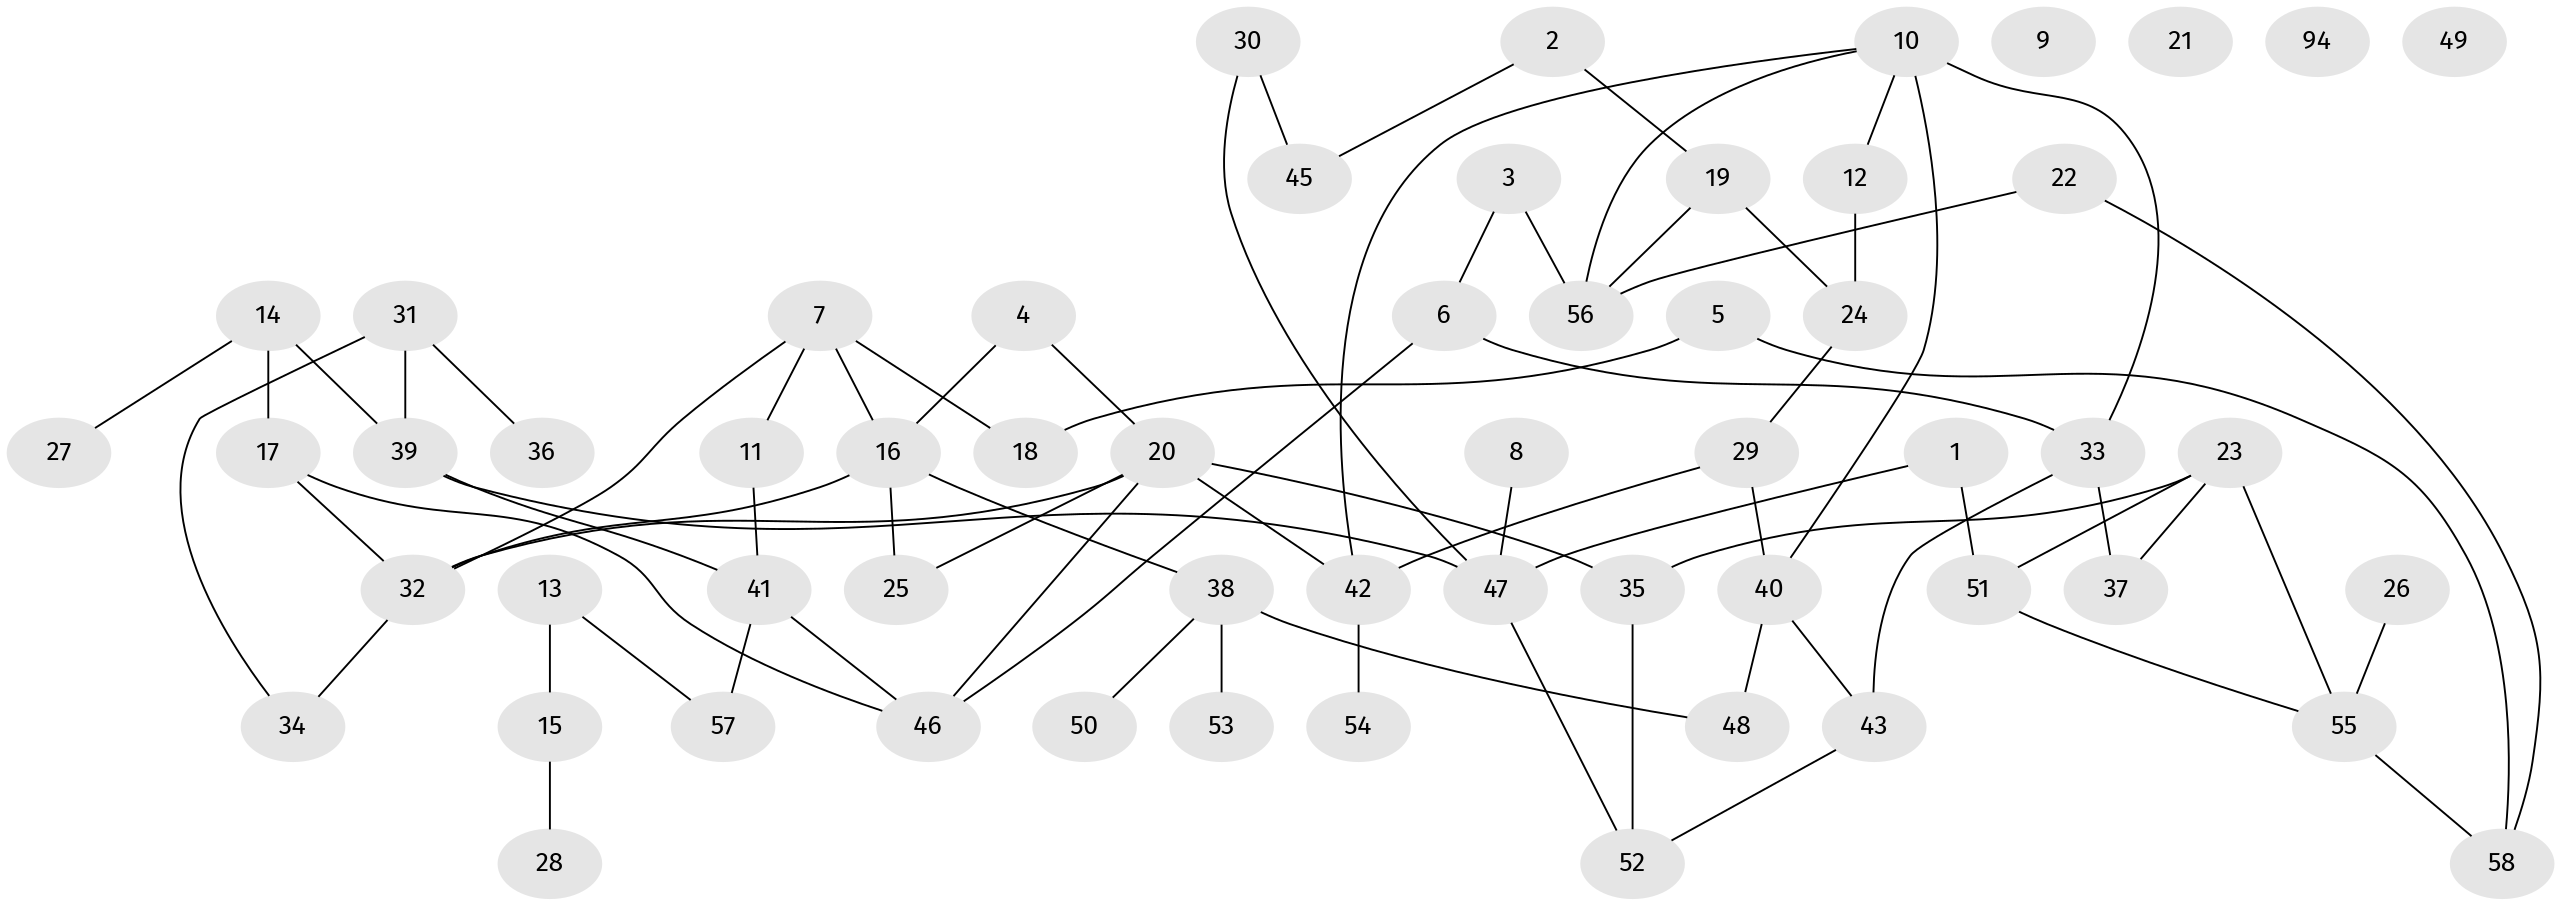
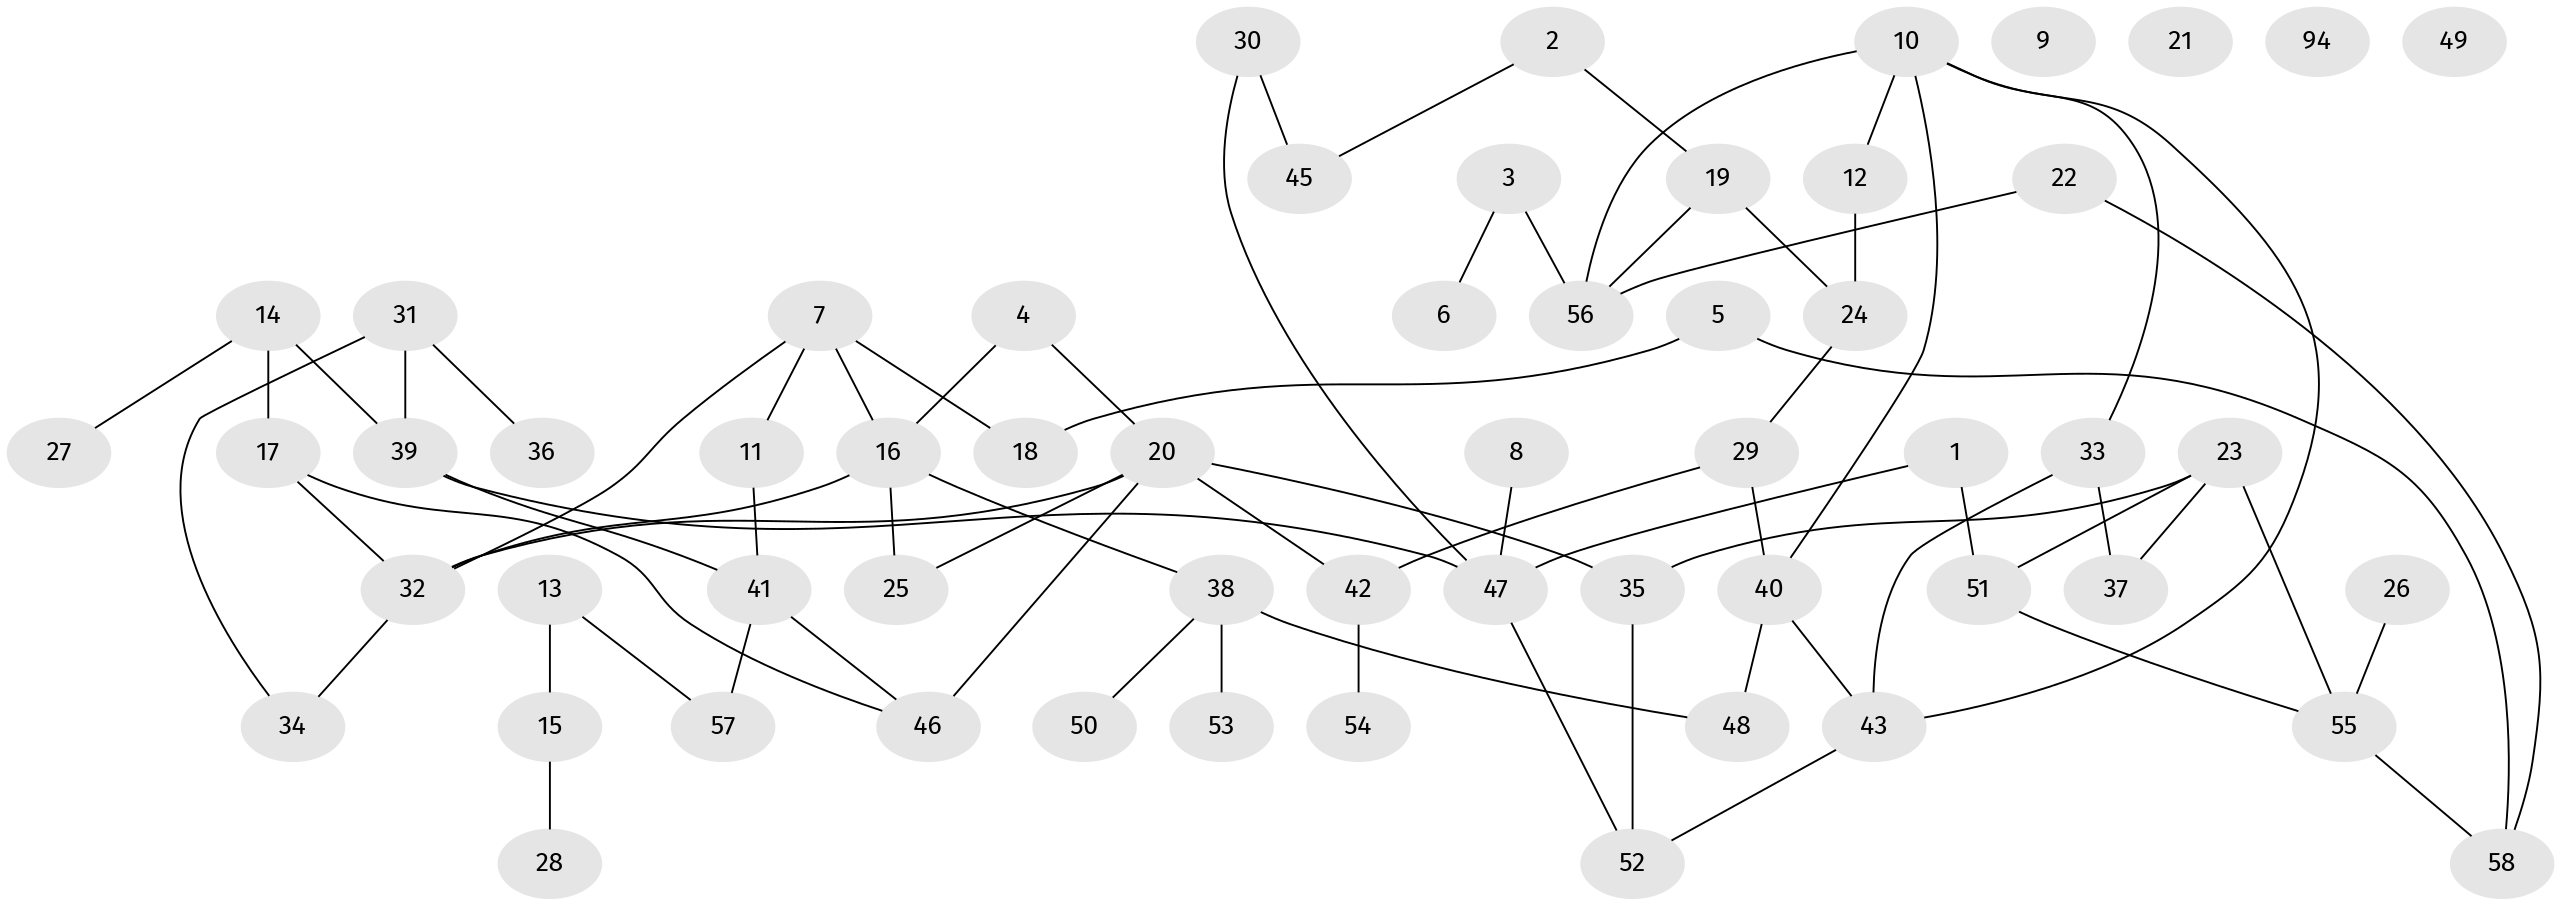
(1437, 148) -> (2317, 401)
(1769, 384) -> none
(1179, 534) -> none
